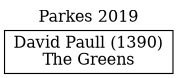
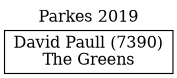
(89, 52) -> (89, 52)
